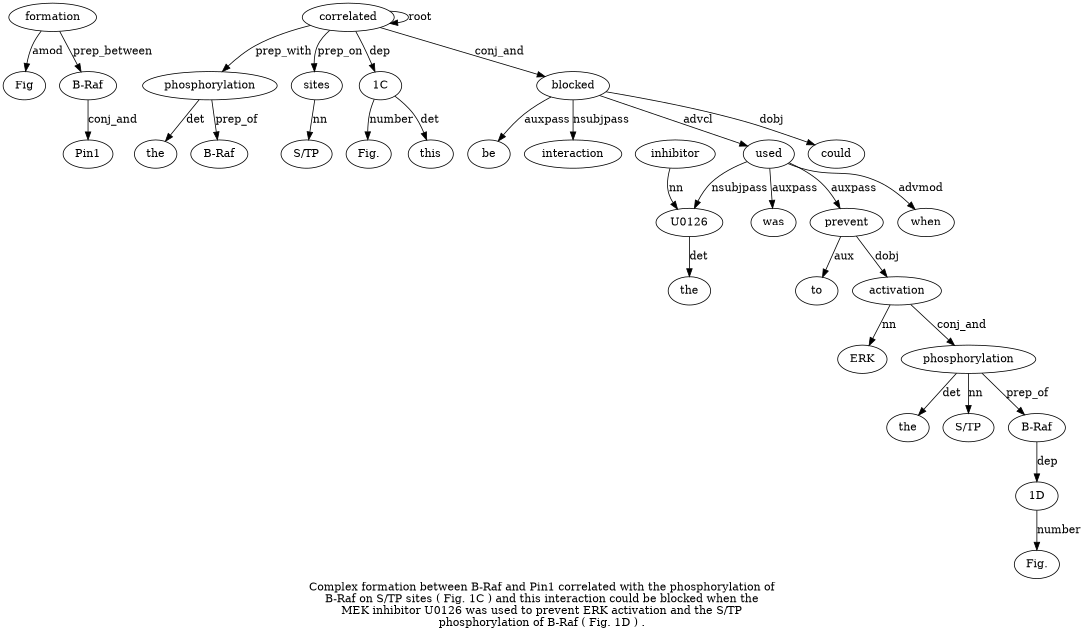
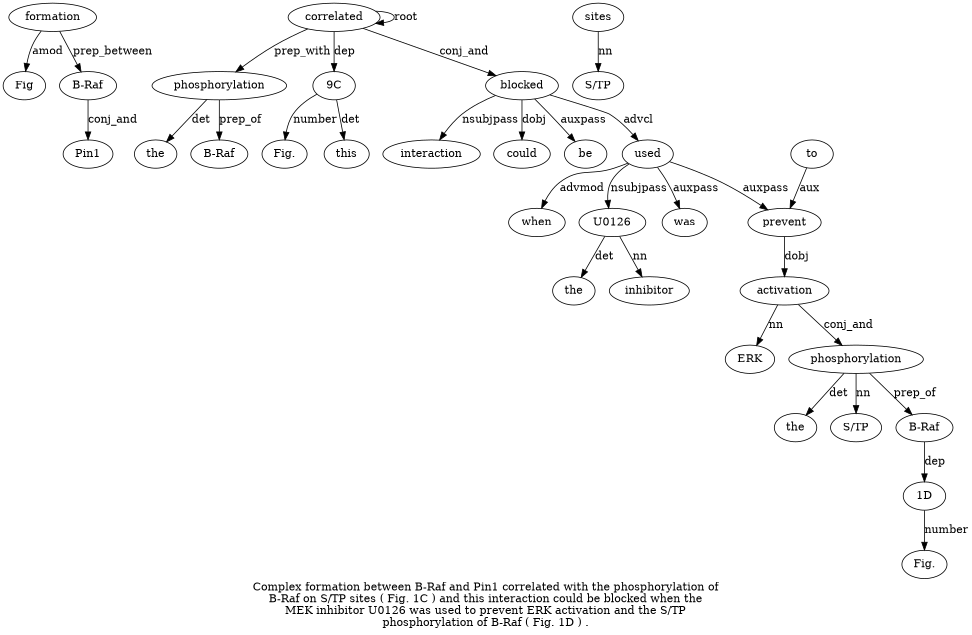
(318, 45) -> none
(380, 86) -> (334, 86)
(668, 186) -> (629, 253)
(833, 253) -> (800, 184)
